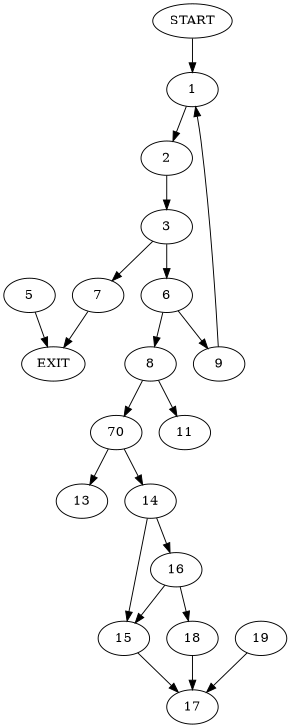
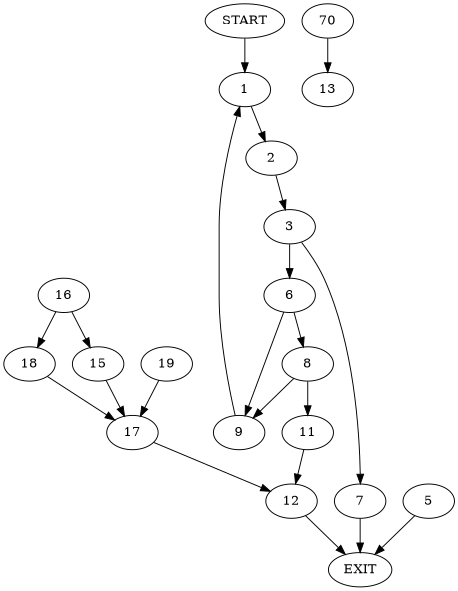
(136, 394) -> (277, 395)
(151, 501) -> none
none -> (292, 501)
